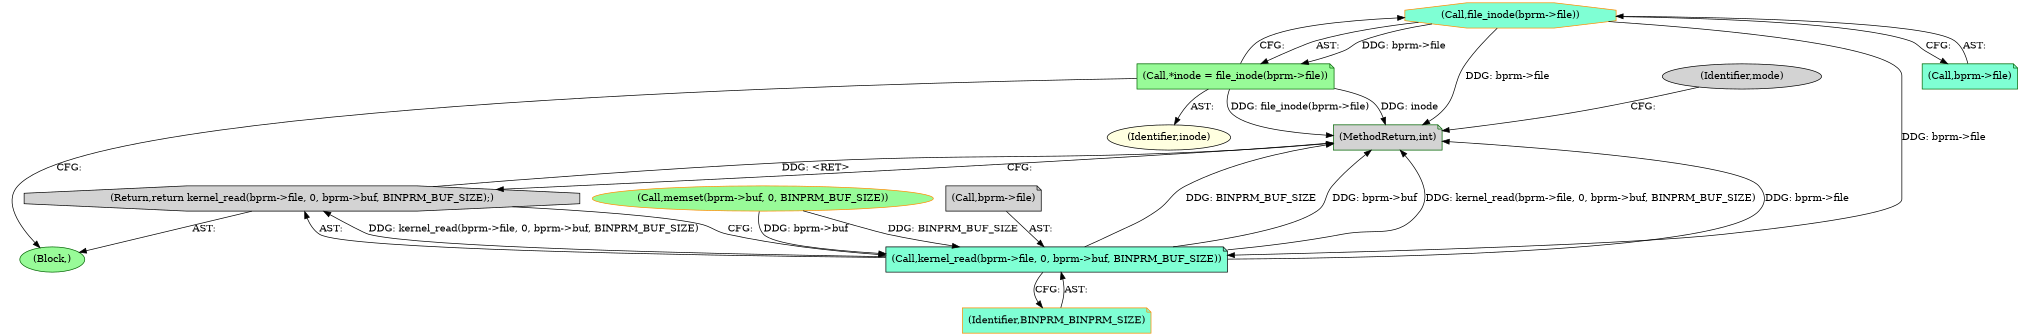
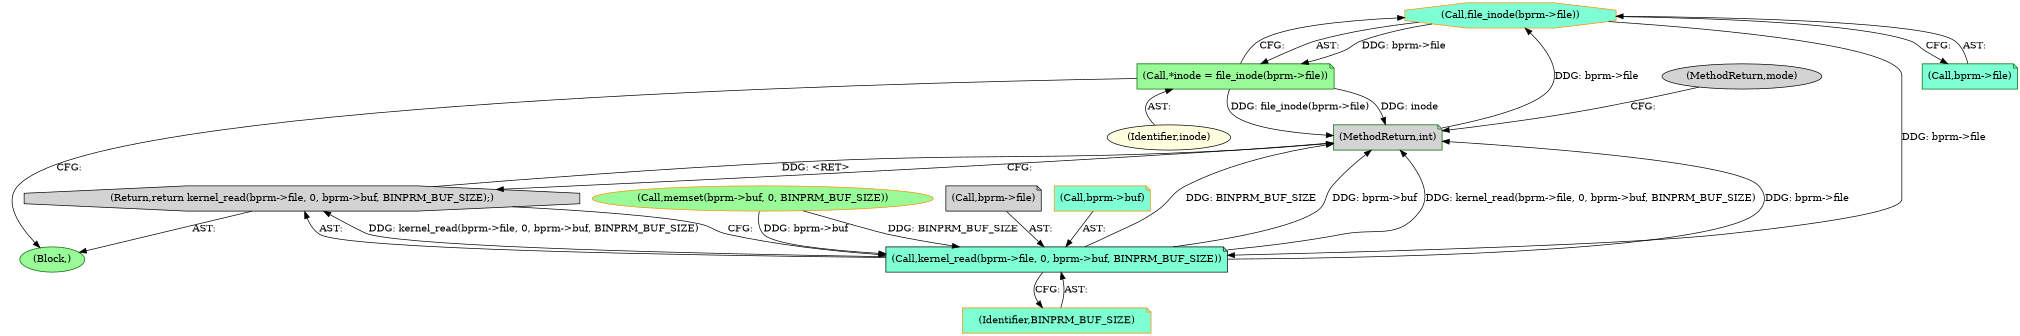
(1460, 74) -> (1529, 103)
(1742, 76) -> (1742, 76)
(1191, 101) -> (1147, 104)
none -> (1102, 198)
(1057, 321) -> (1057, 321)
